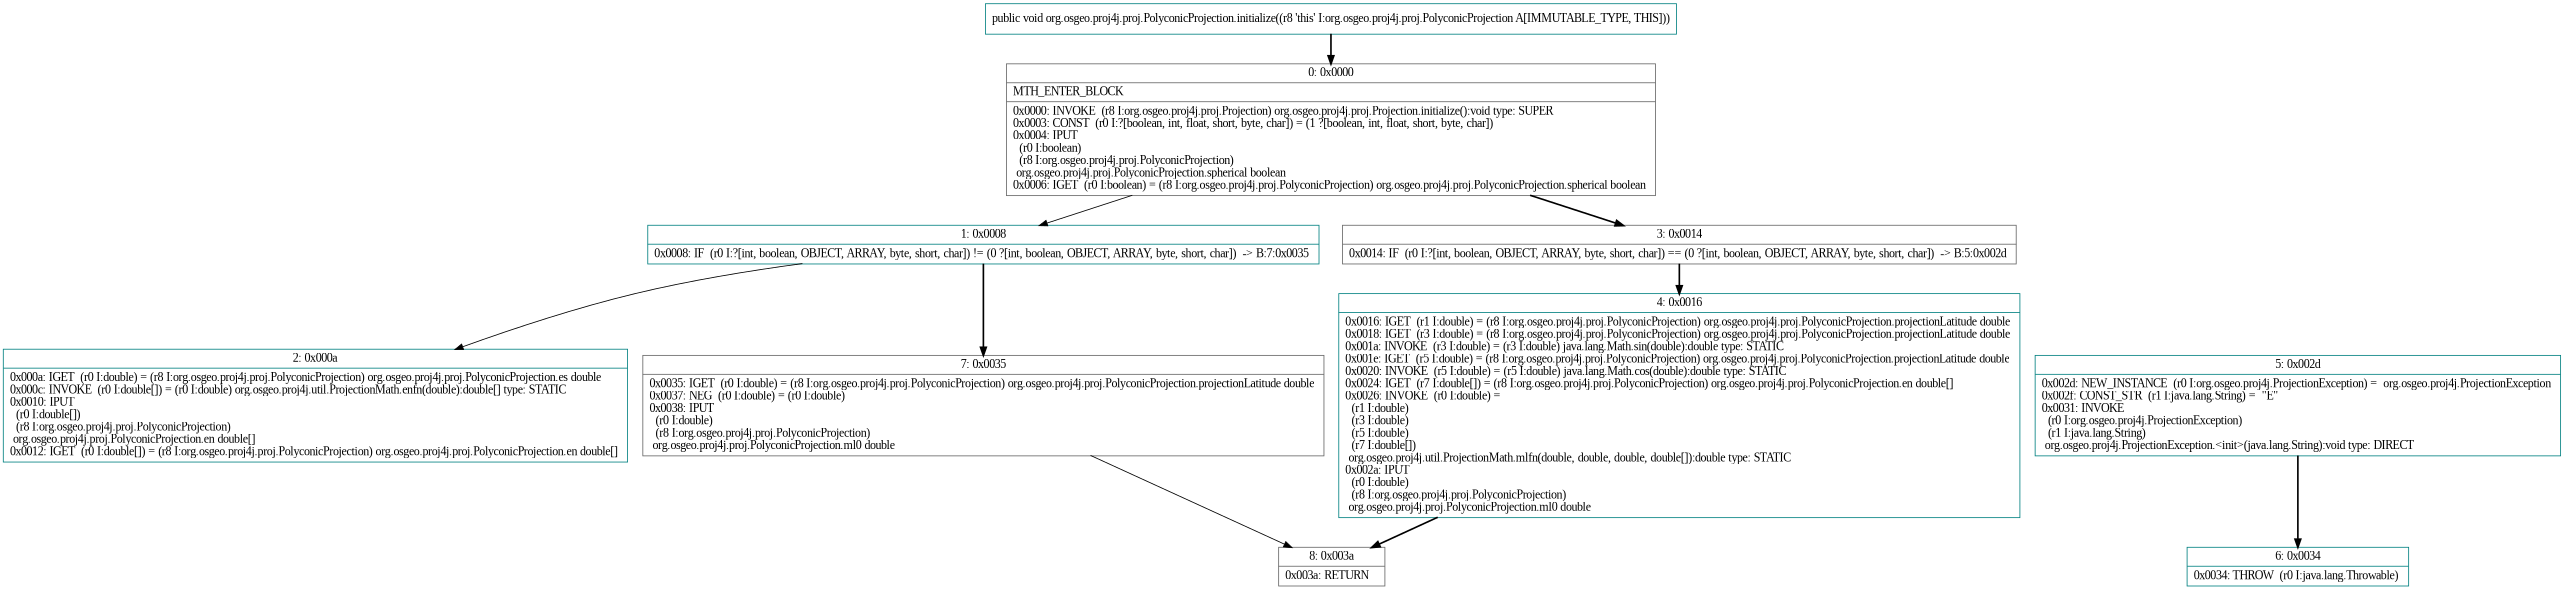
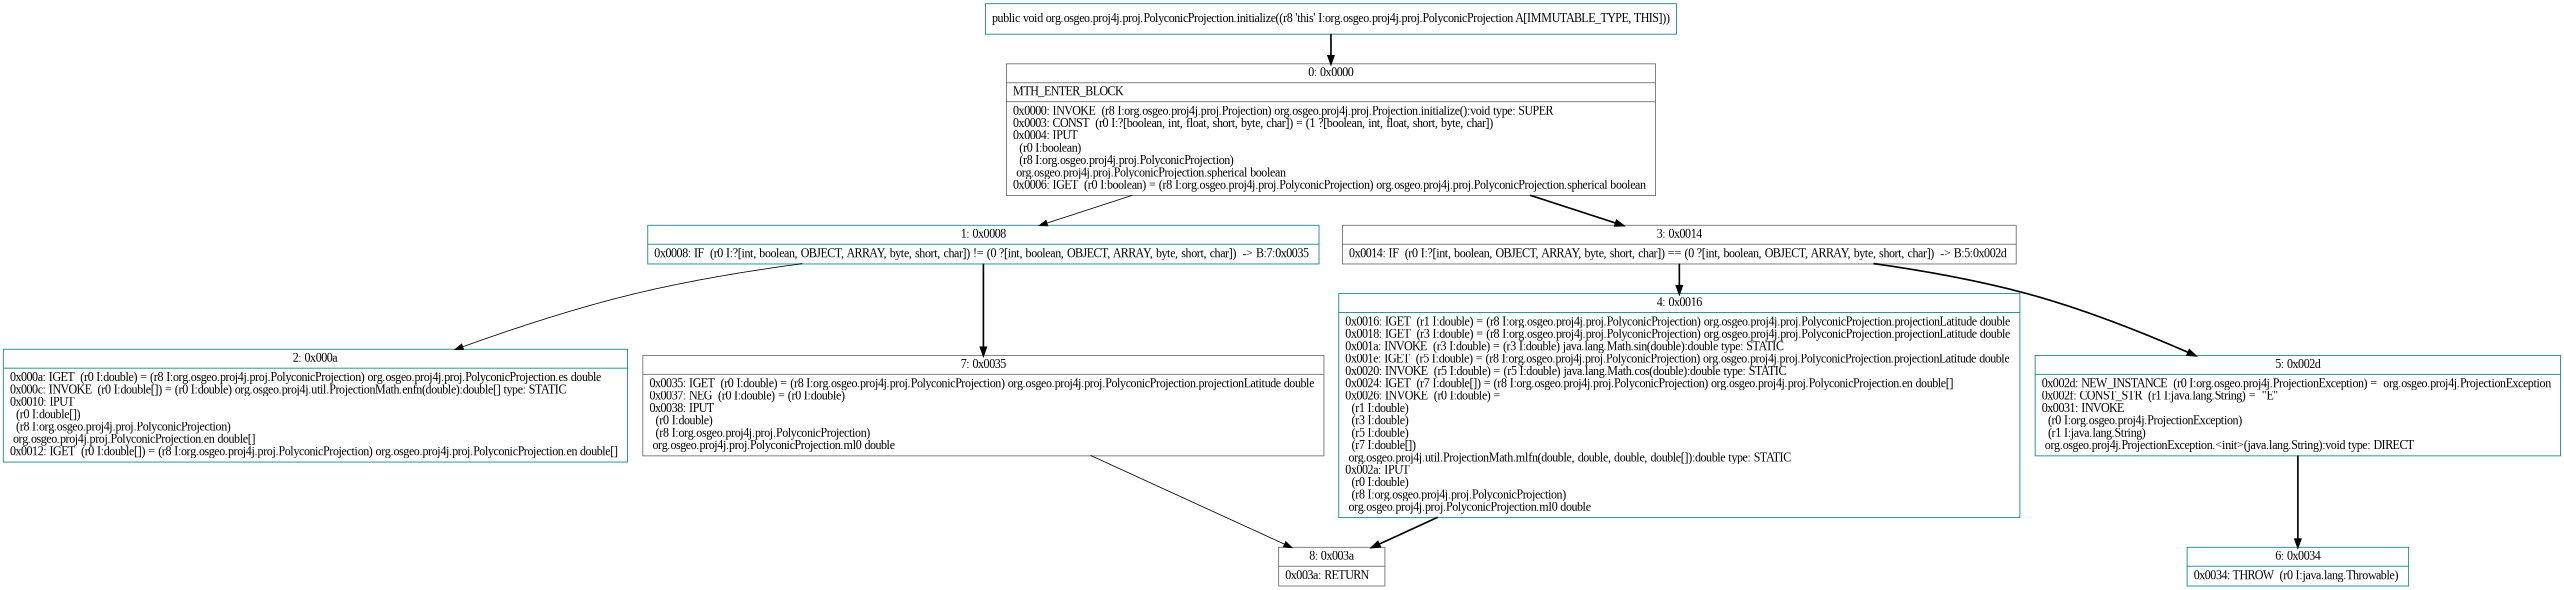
none -> (2034, 296)
